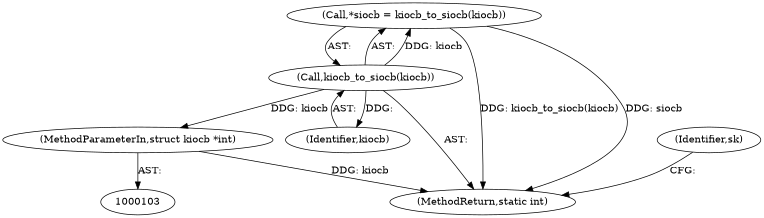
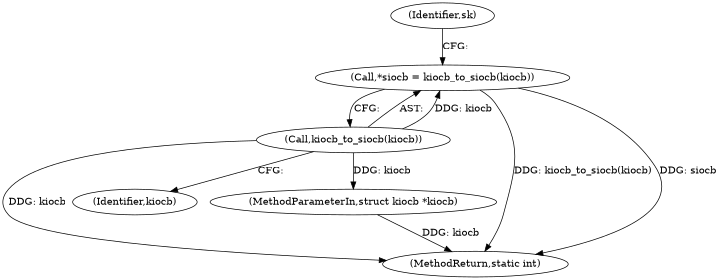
(341, 47) -> (369, 109)
(381, 109) -> (272, 171)
(331, 111) -> none
(138, 140) -> (353, 202)
(458, 140) -> (37, 202)
(633, 181) -> (443, 43)
(138, 202) -> none
